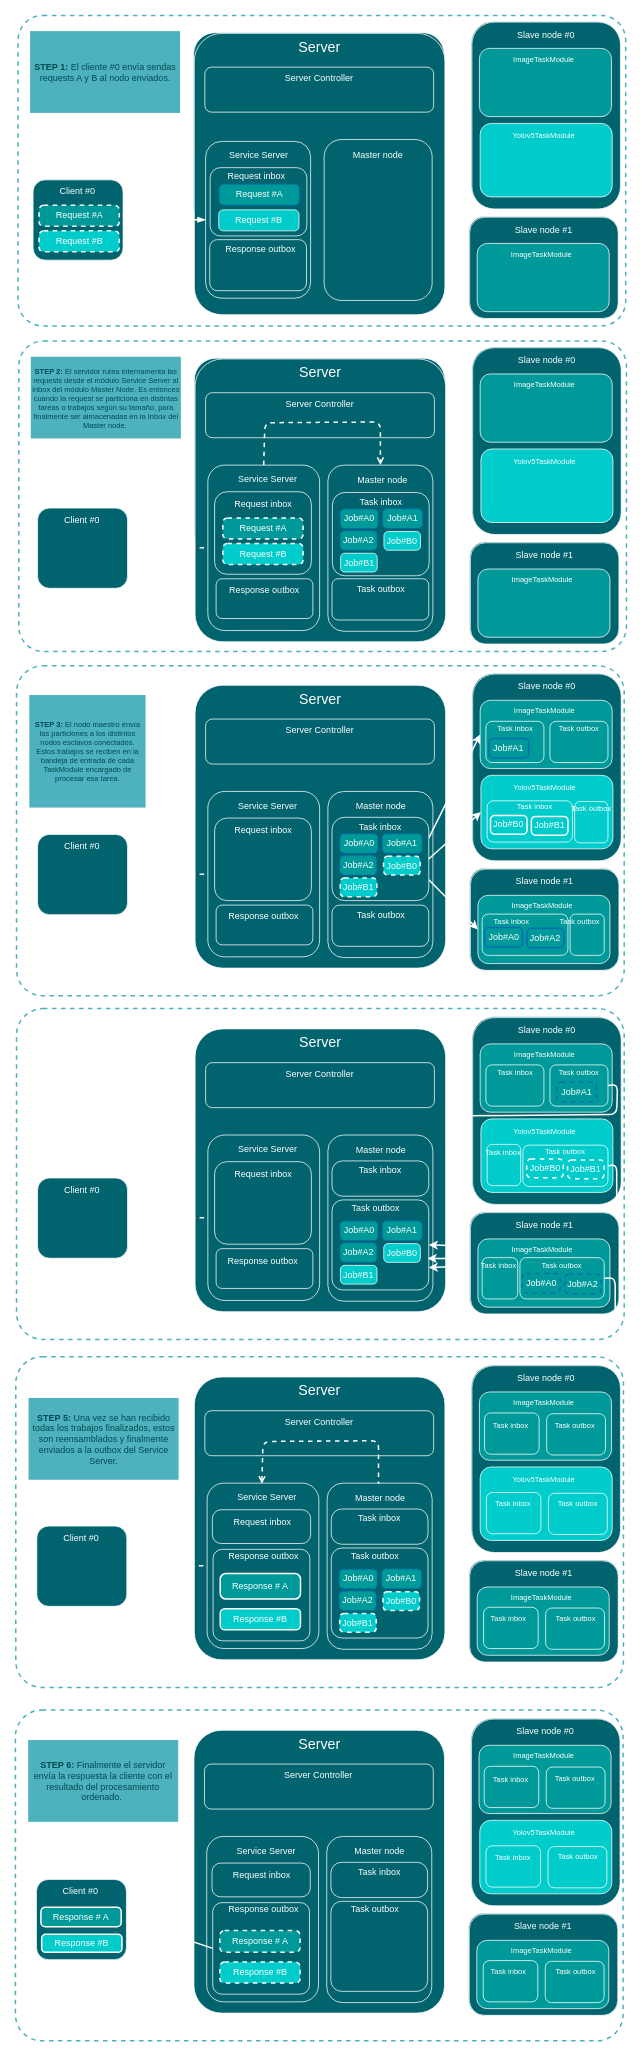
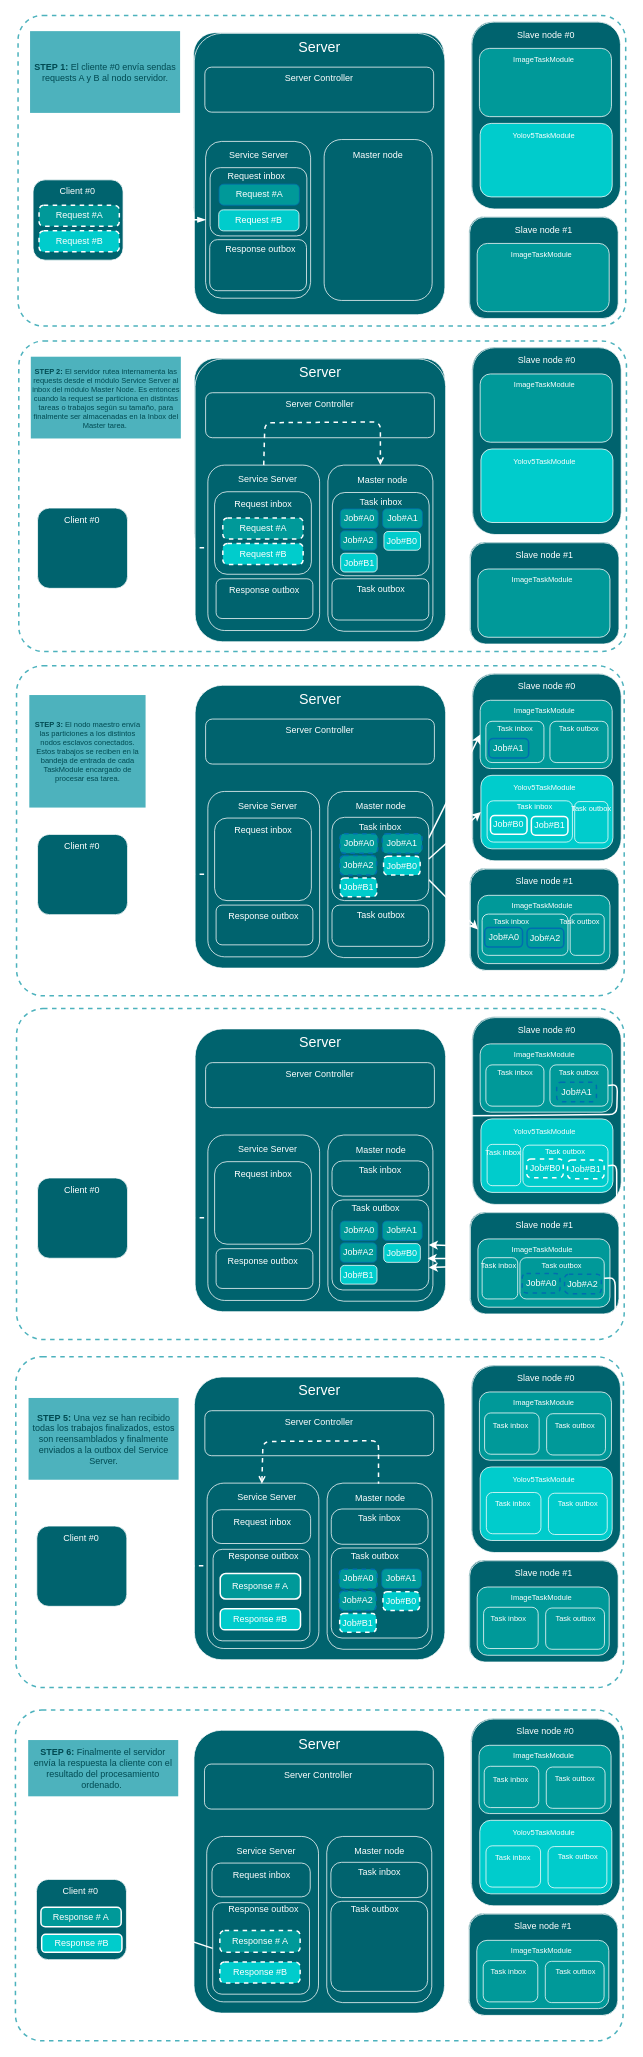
(105, 72) -> (105, 72)
(106, 398) -> (106, 398)
(103, 1781) -> (103, 1768)
